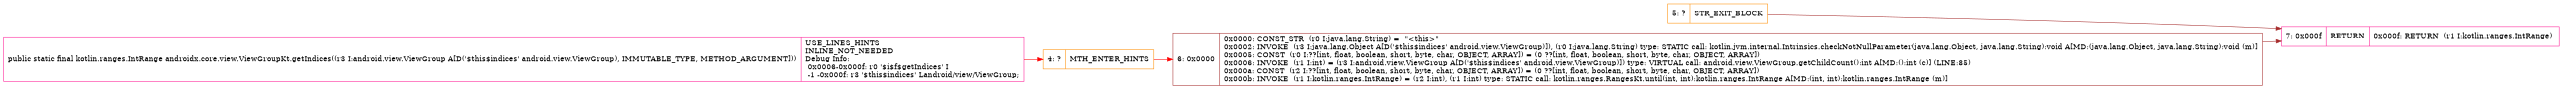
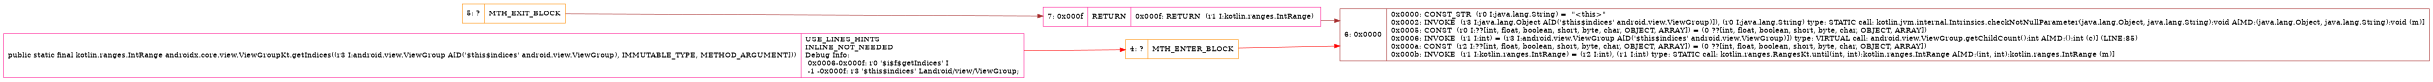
(1729, 13) -> (525, 13)
(2269, 41) -> (1328, 20)
(1110, 59) -> (1193, 49)
